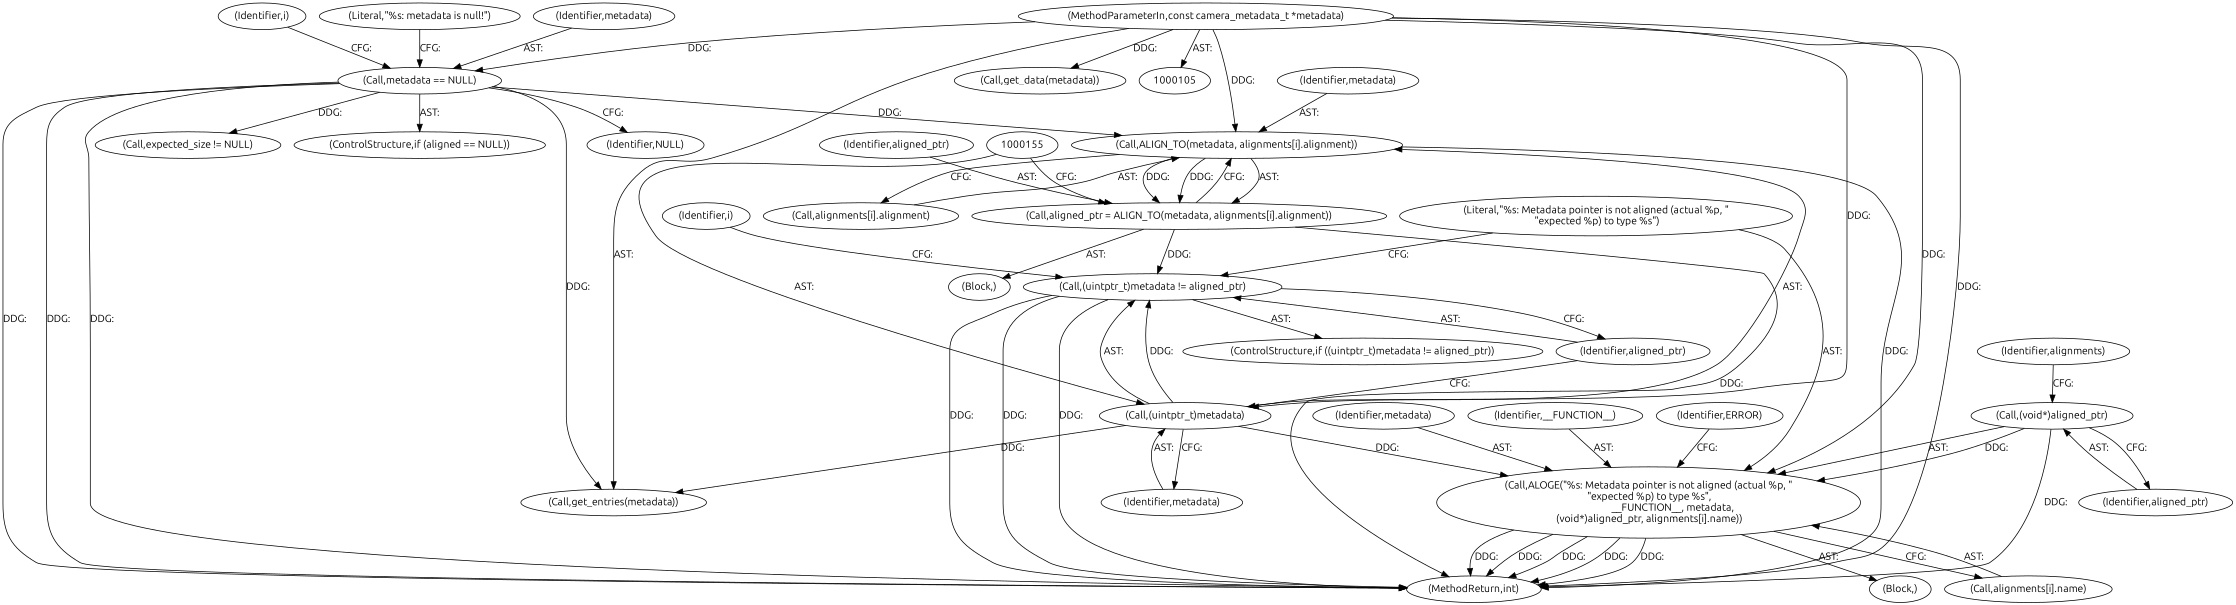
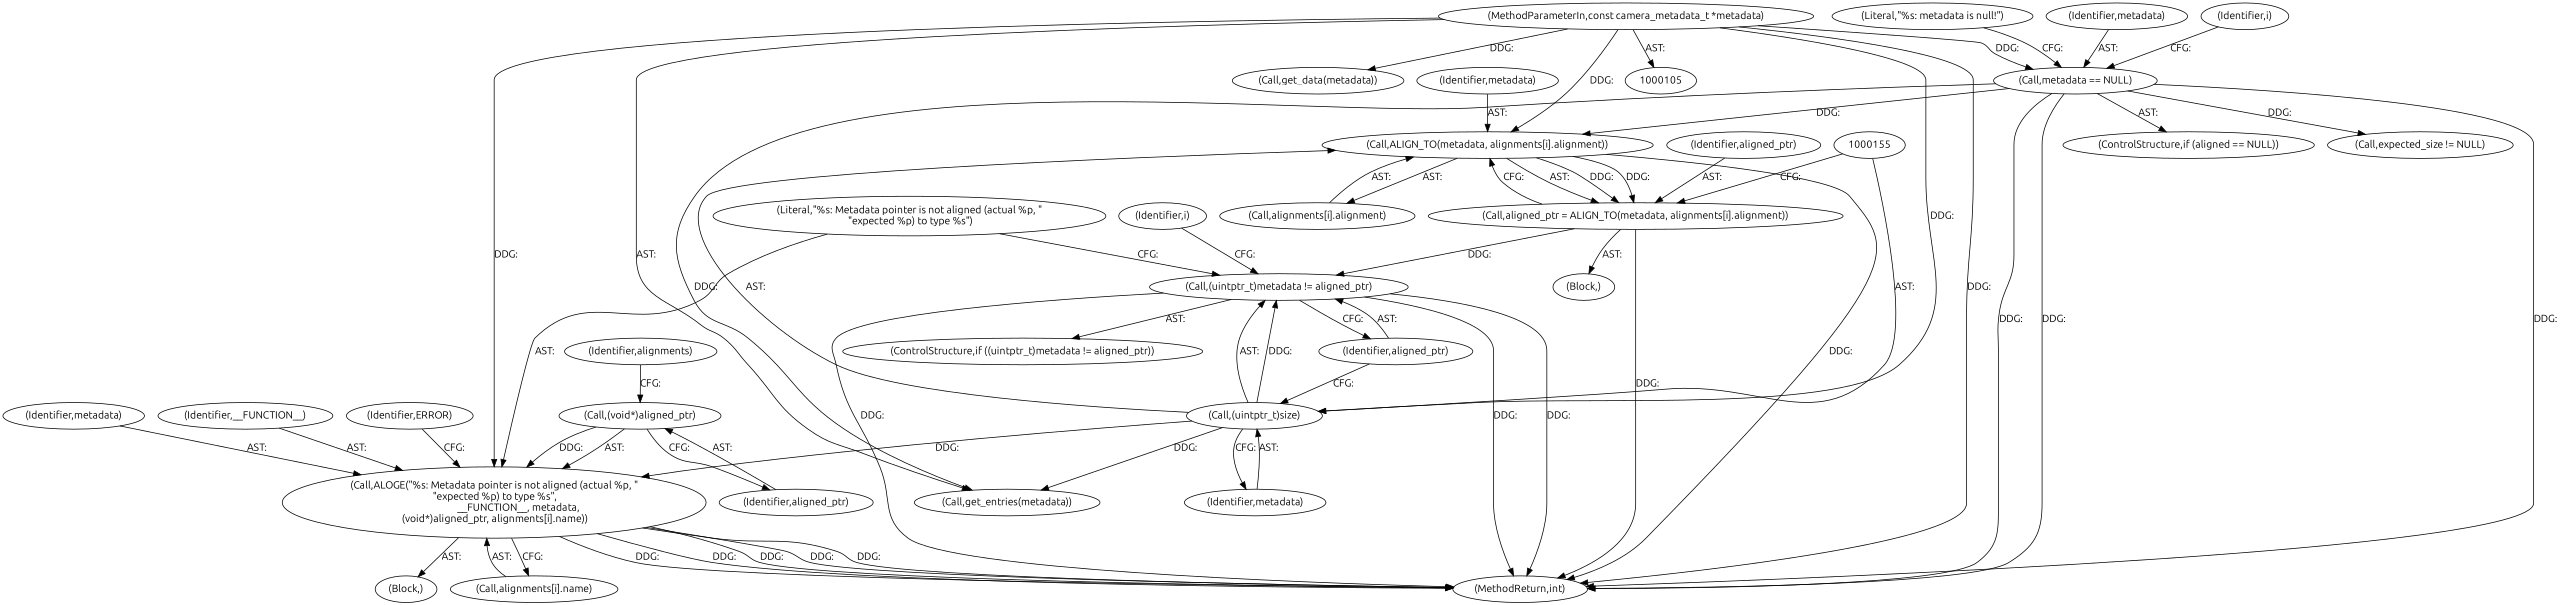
(646, 145) -> none
(962, 177) -> (1434, 177)
(1185, 416) -> (1254, 416)
(1845, 577) -> none
